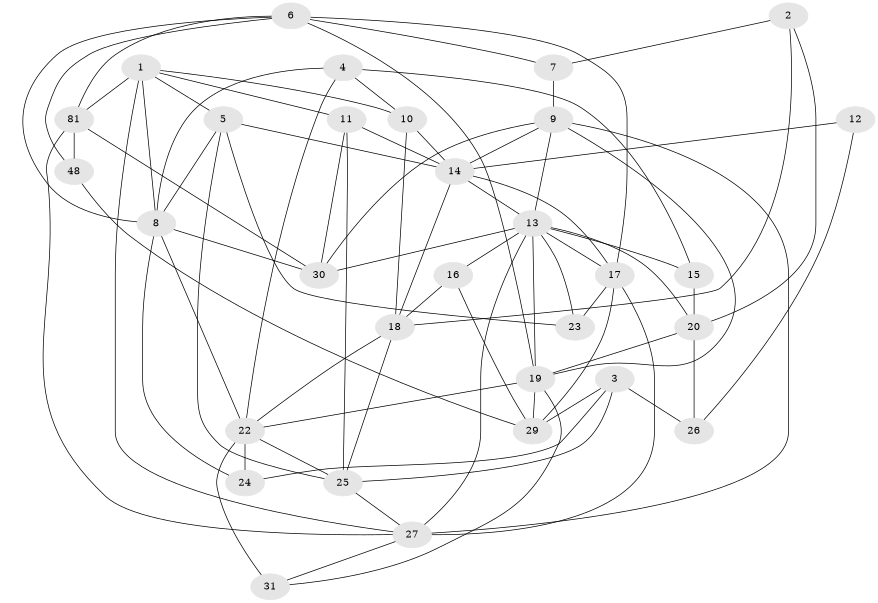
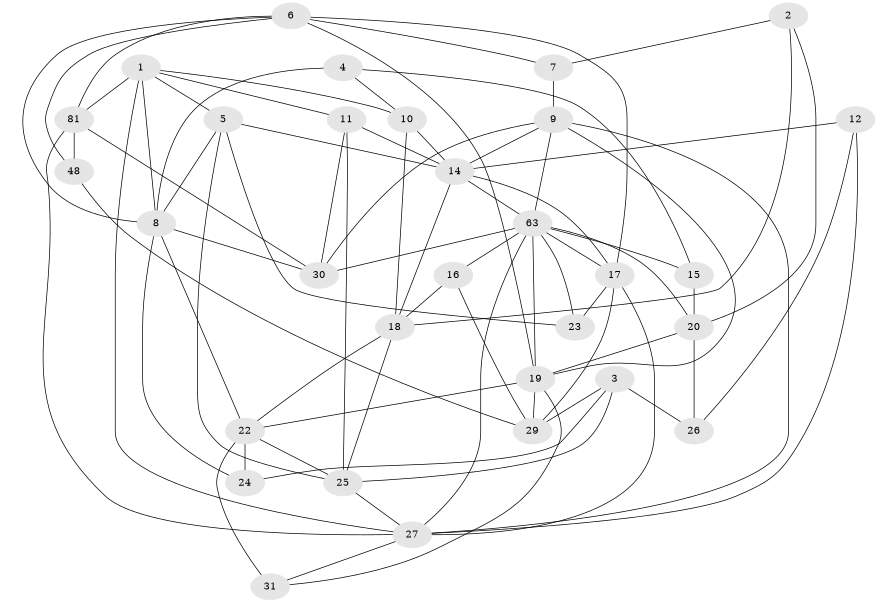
(533, 223) -> (533, 223)
(280, 237) -> none
none -> (778, 472)
